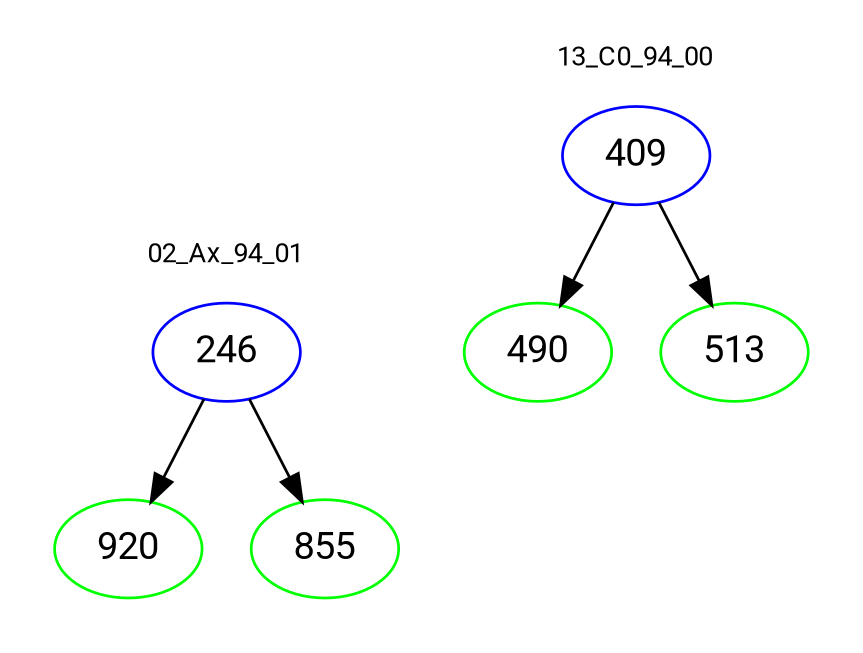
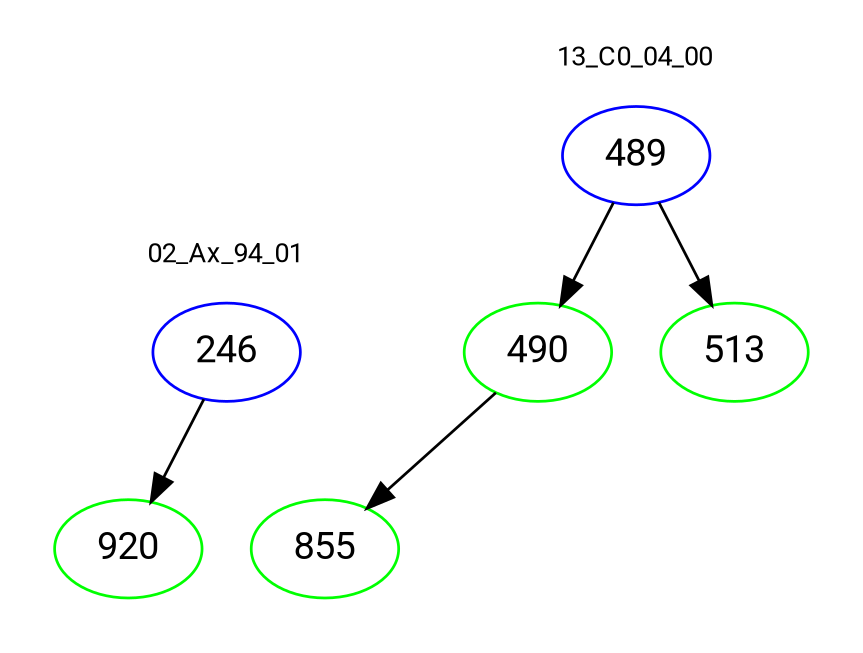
(636, 59) -> (636, 59)
(636, 156) -> (636, 156)
(269, 438) -> (442, 441)
